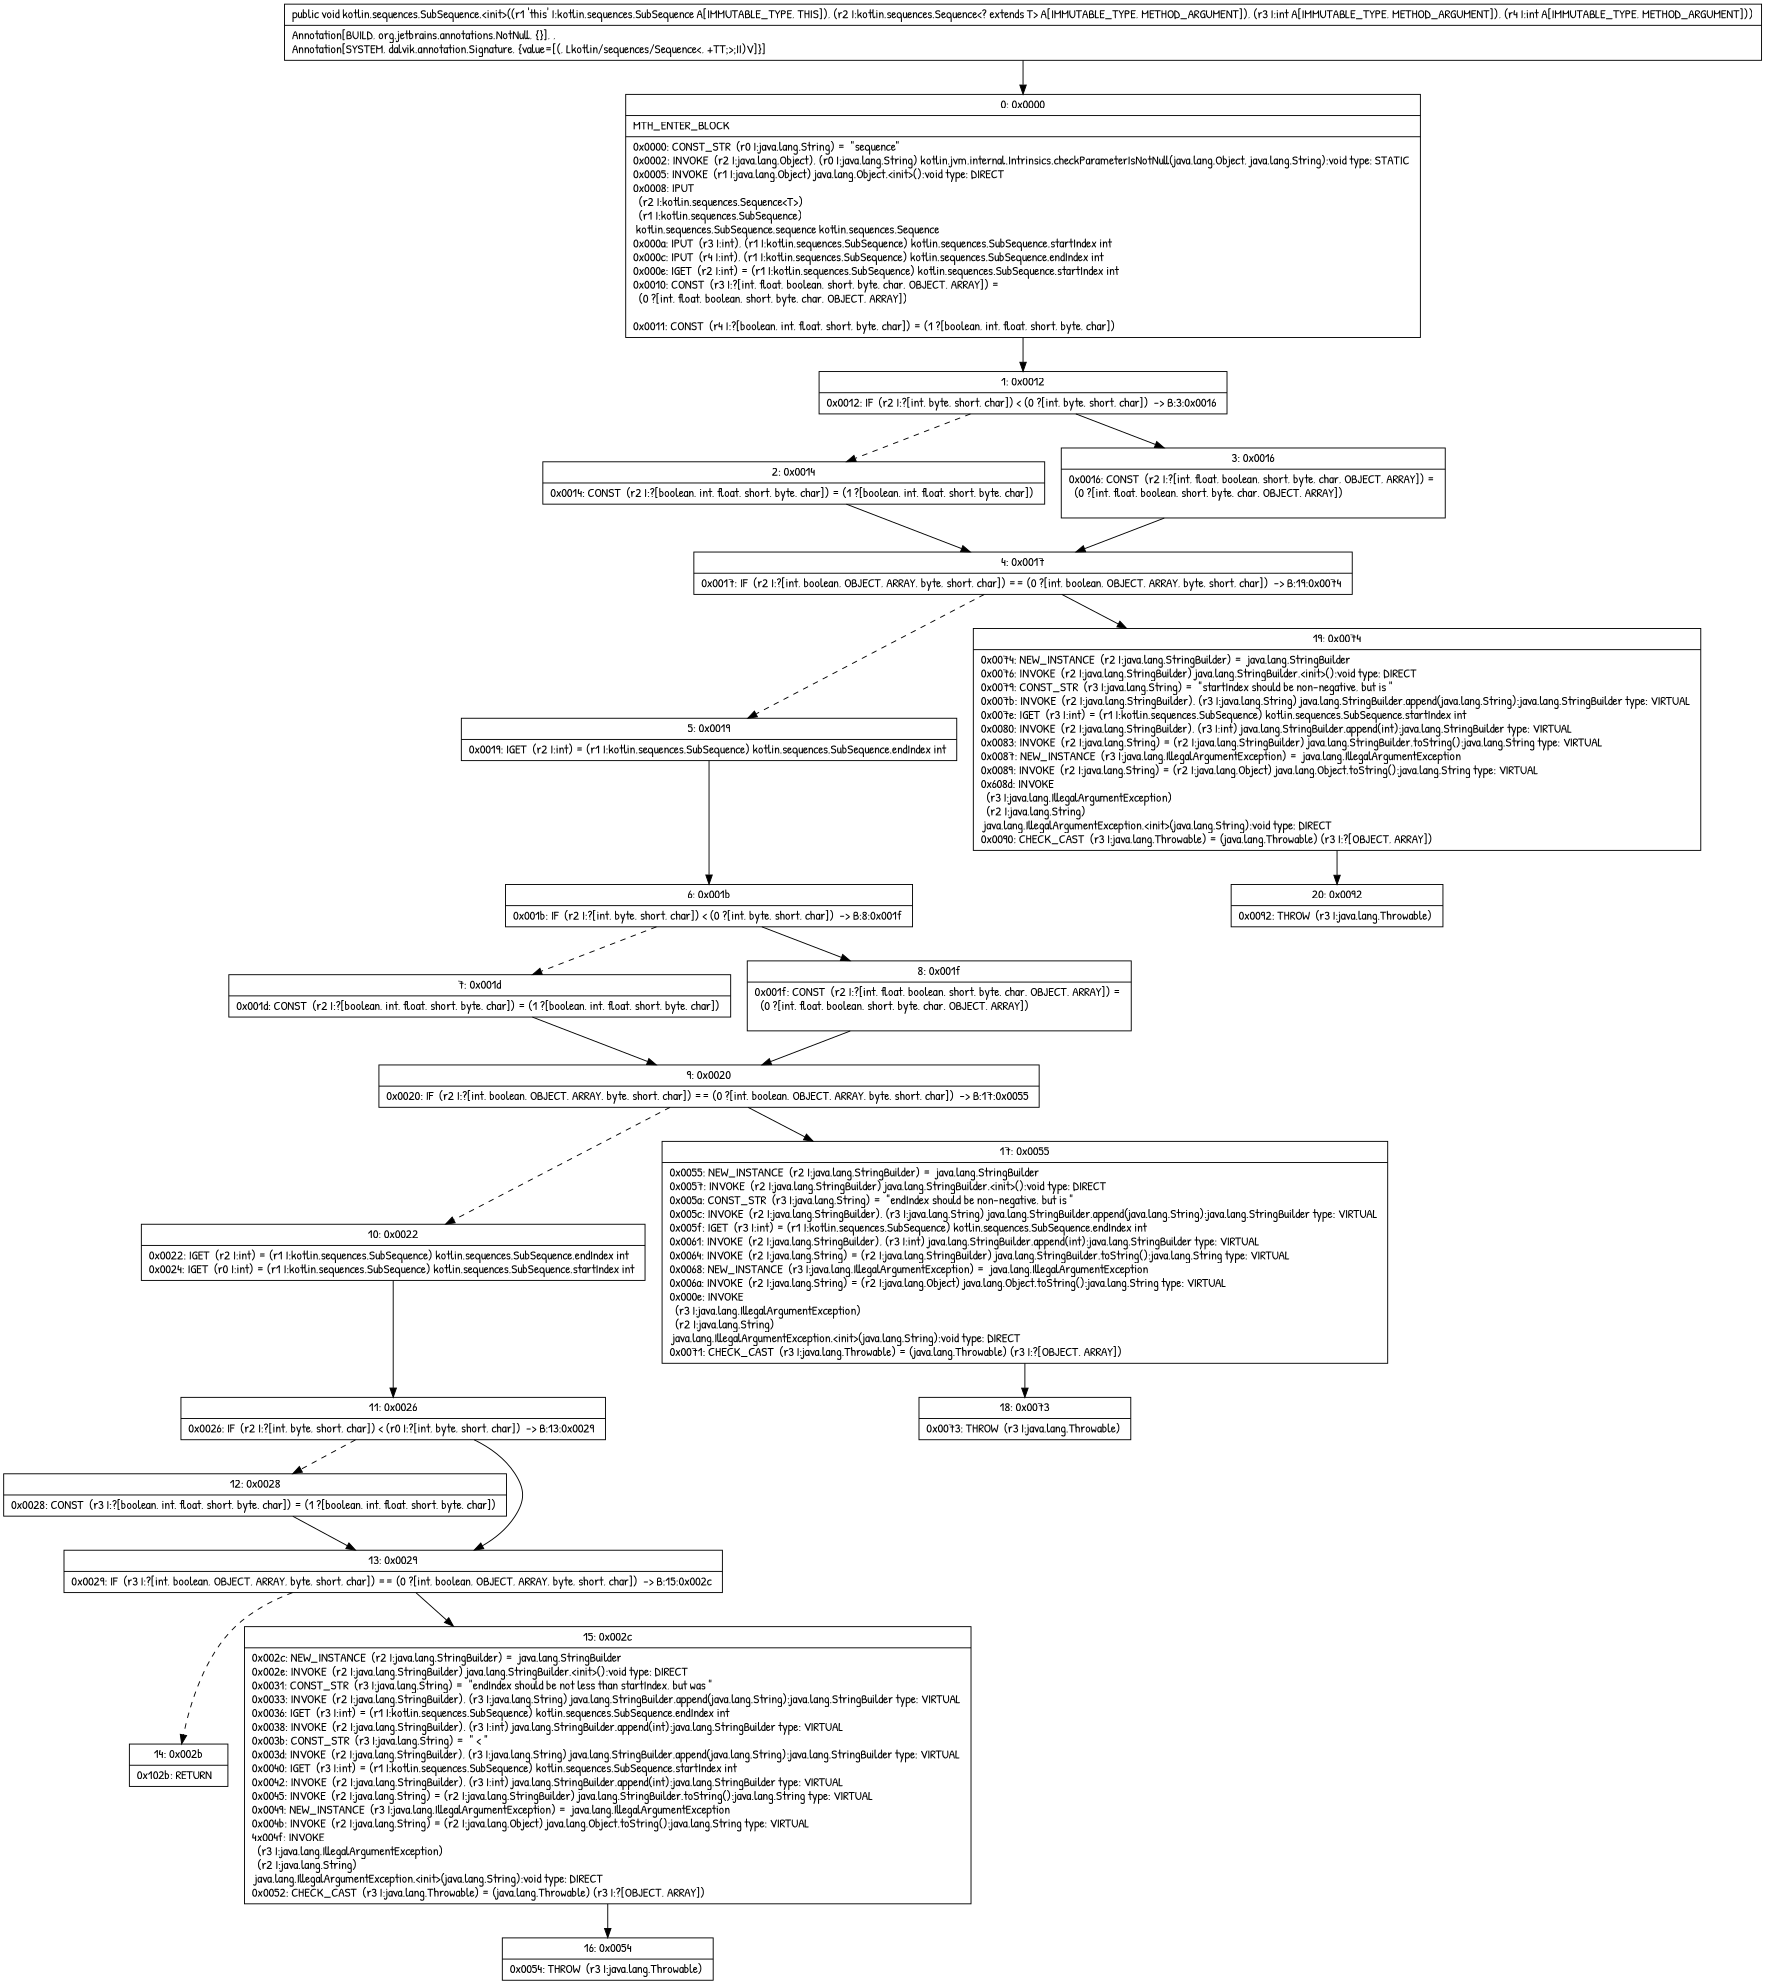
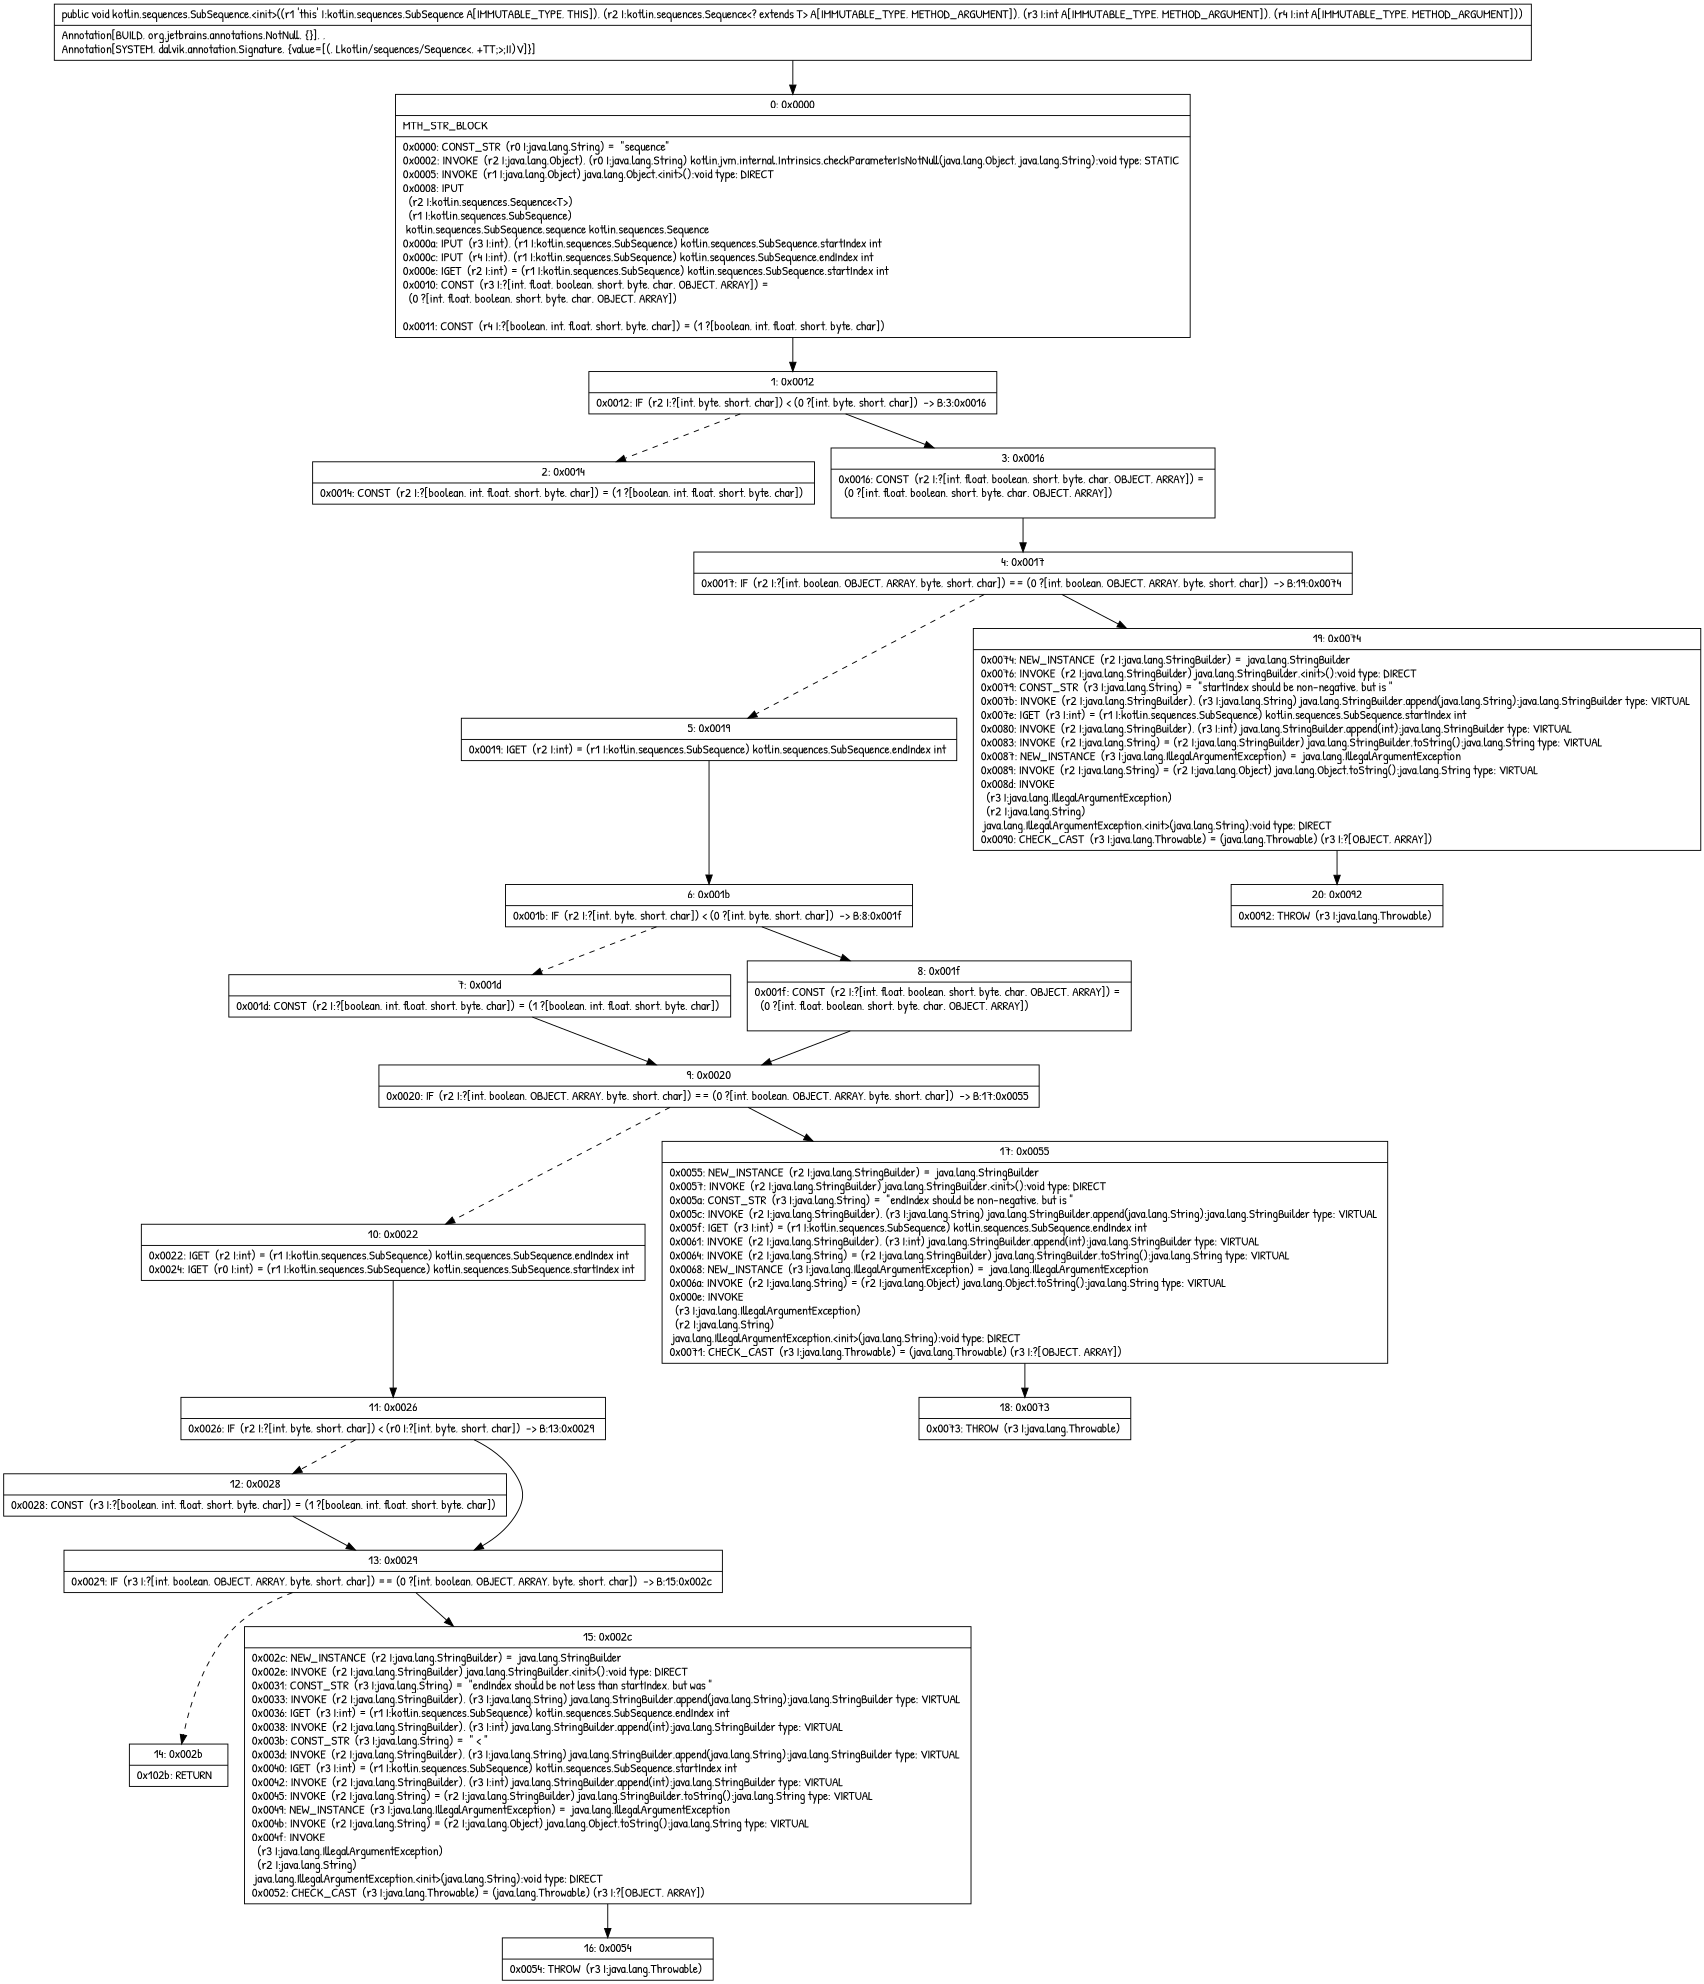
(682, 126) -> (446, 126)
(904, 526) -> none
(1020, 784) -> (1021, 784)
(291, 1838) -> (291, 1838)
